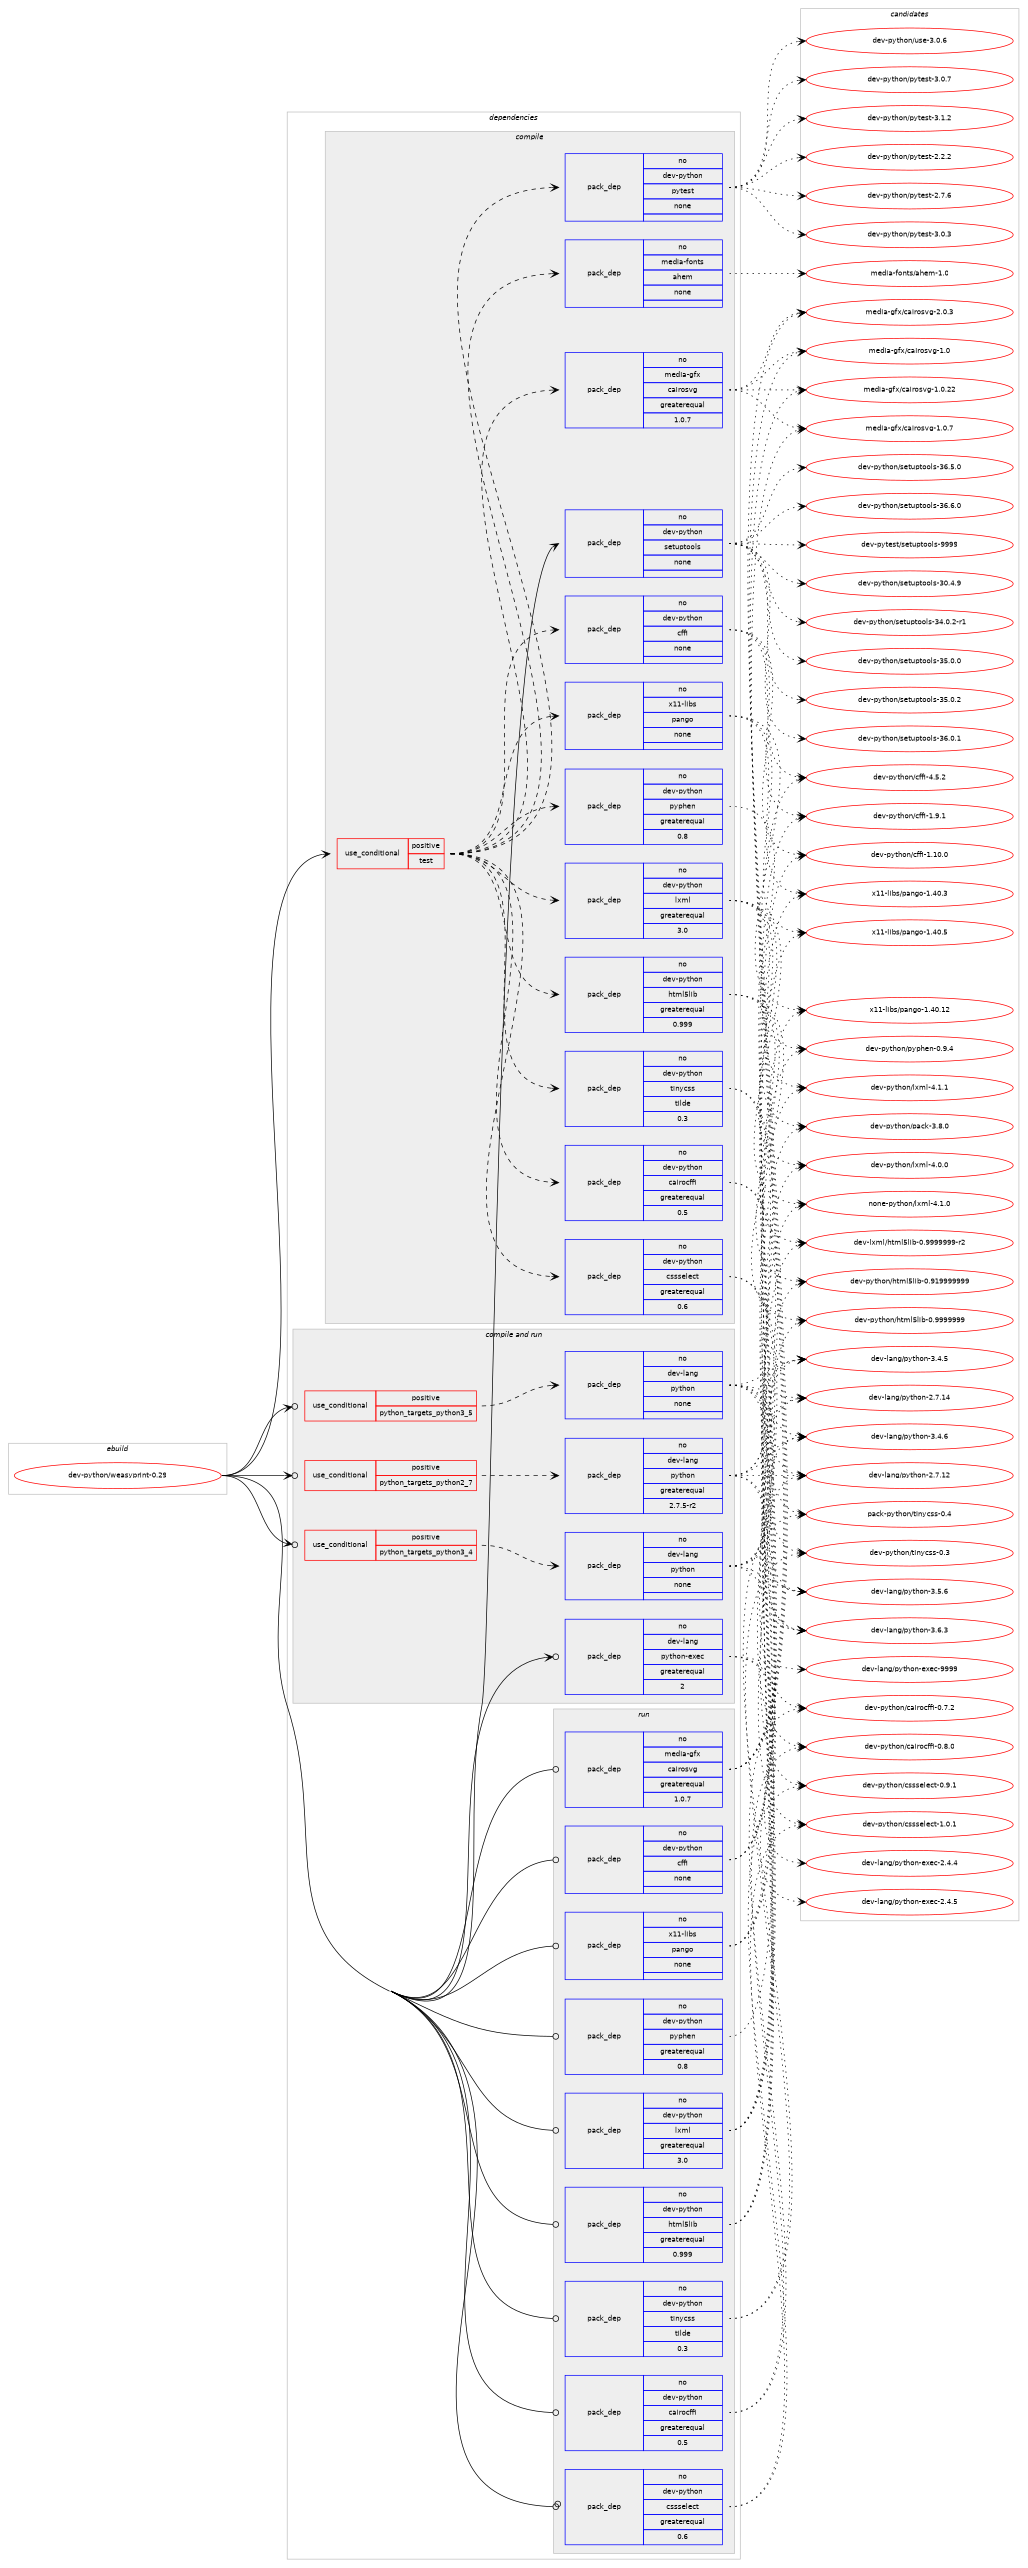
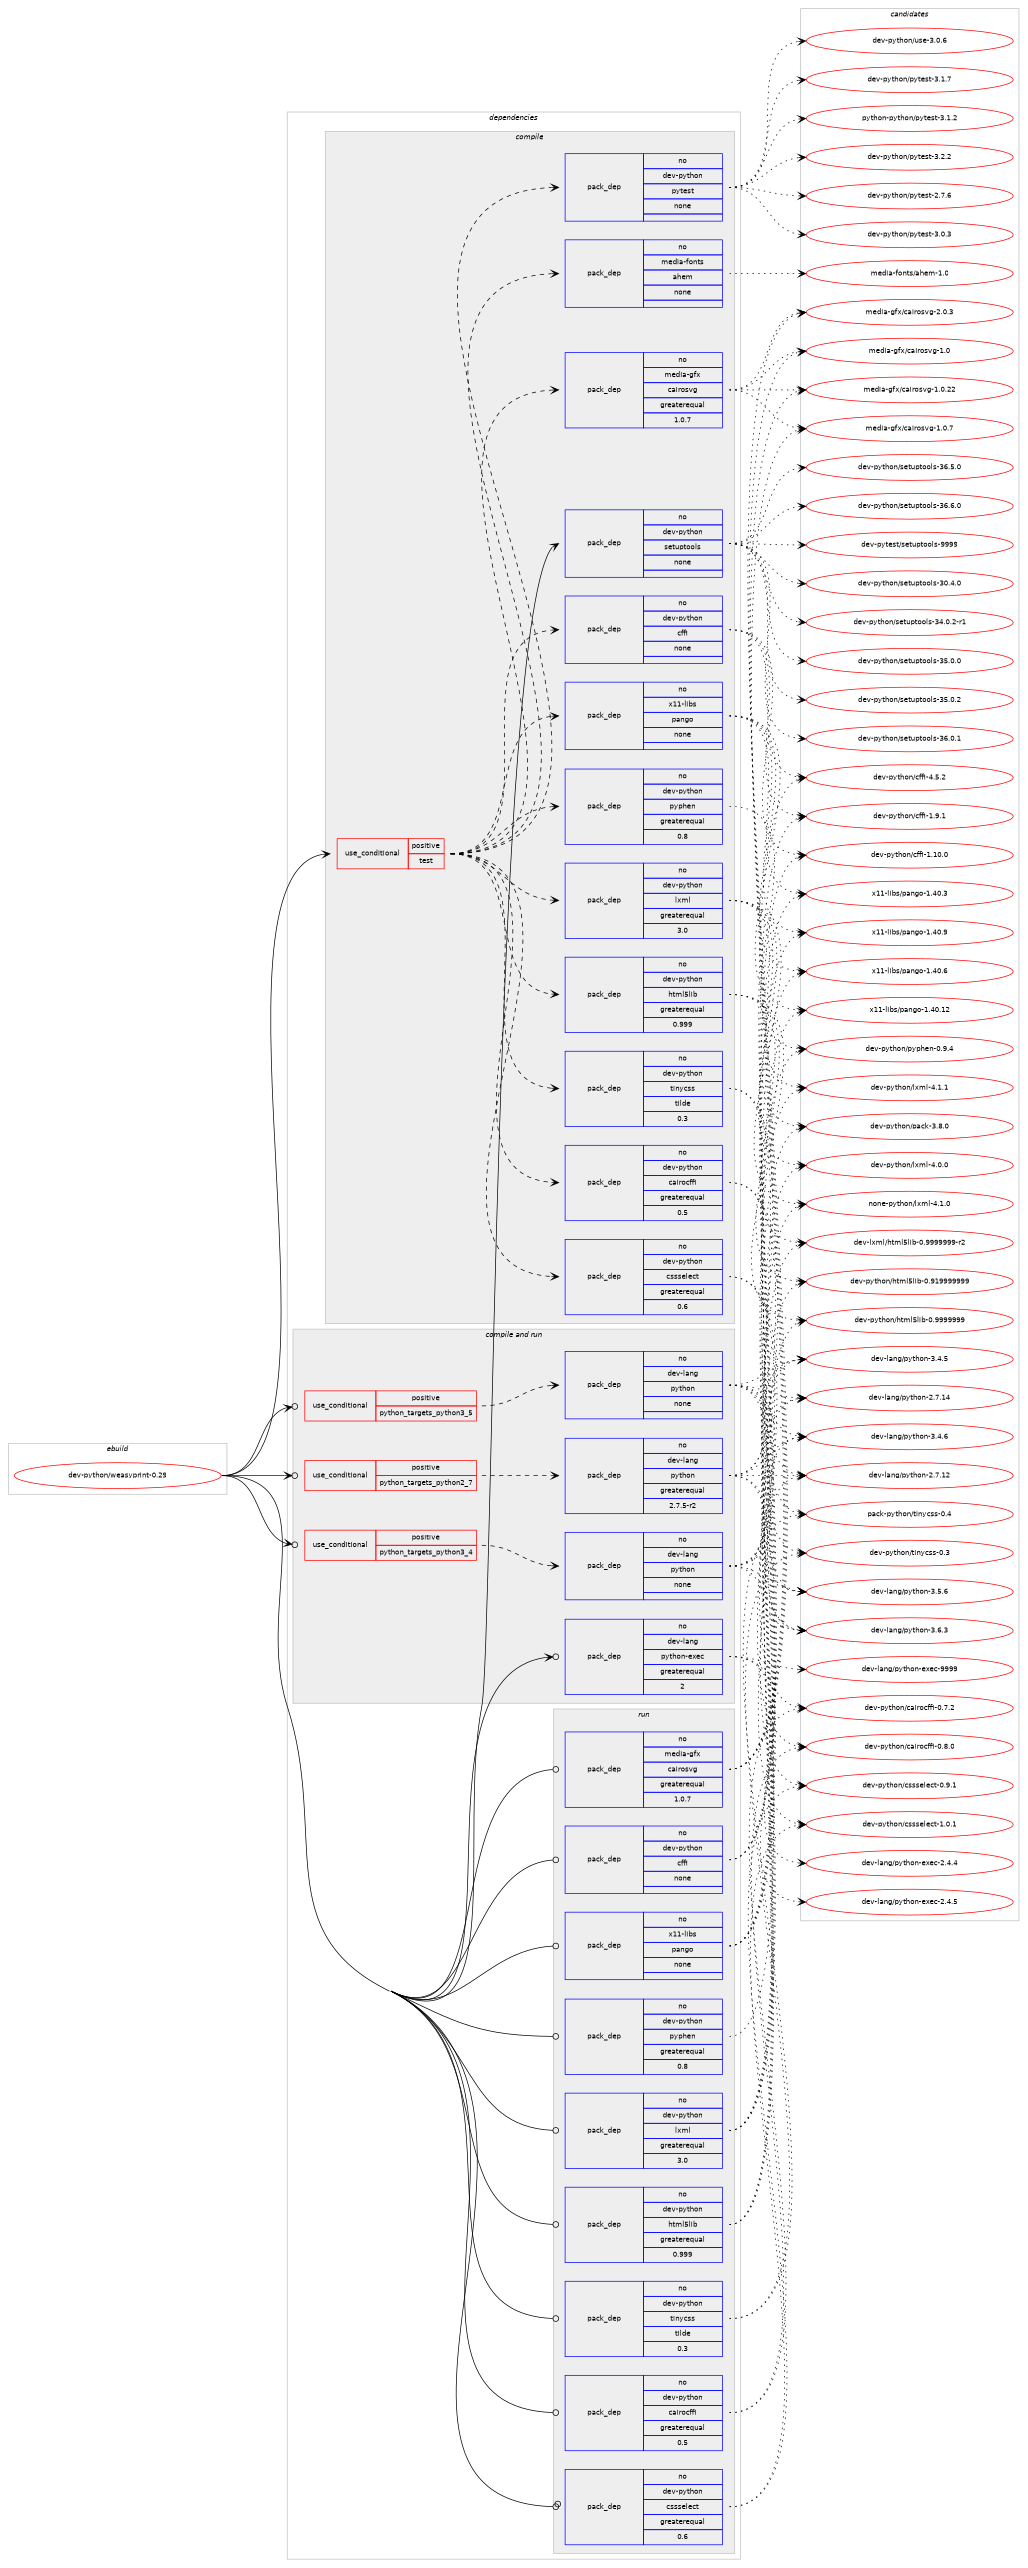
(910, 80) -> (910, 80)
(910, 118) -> (910, 118)
(910, 157) -> (910, 157)
(910, 584) -> (910, 584)
(910, 933) -> (910, 933)
none -> (910, 972)
